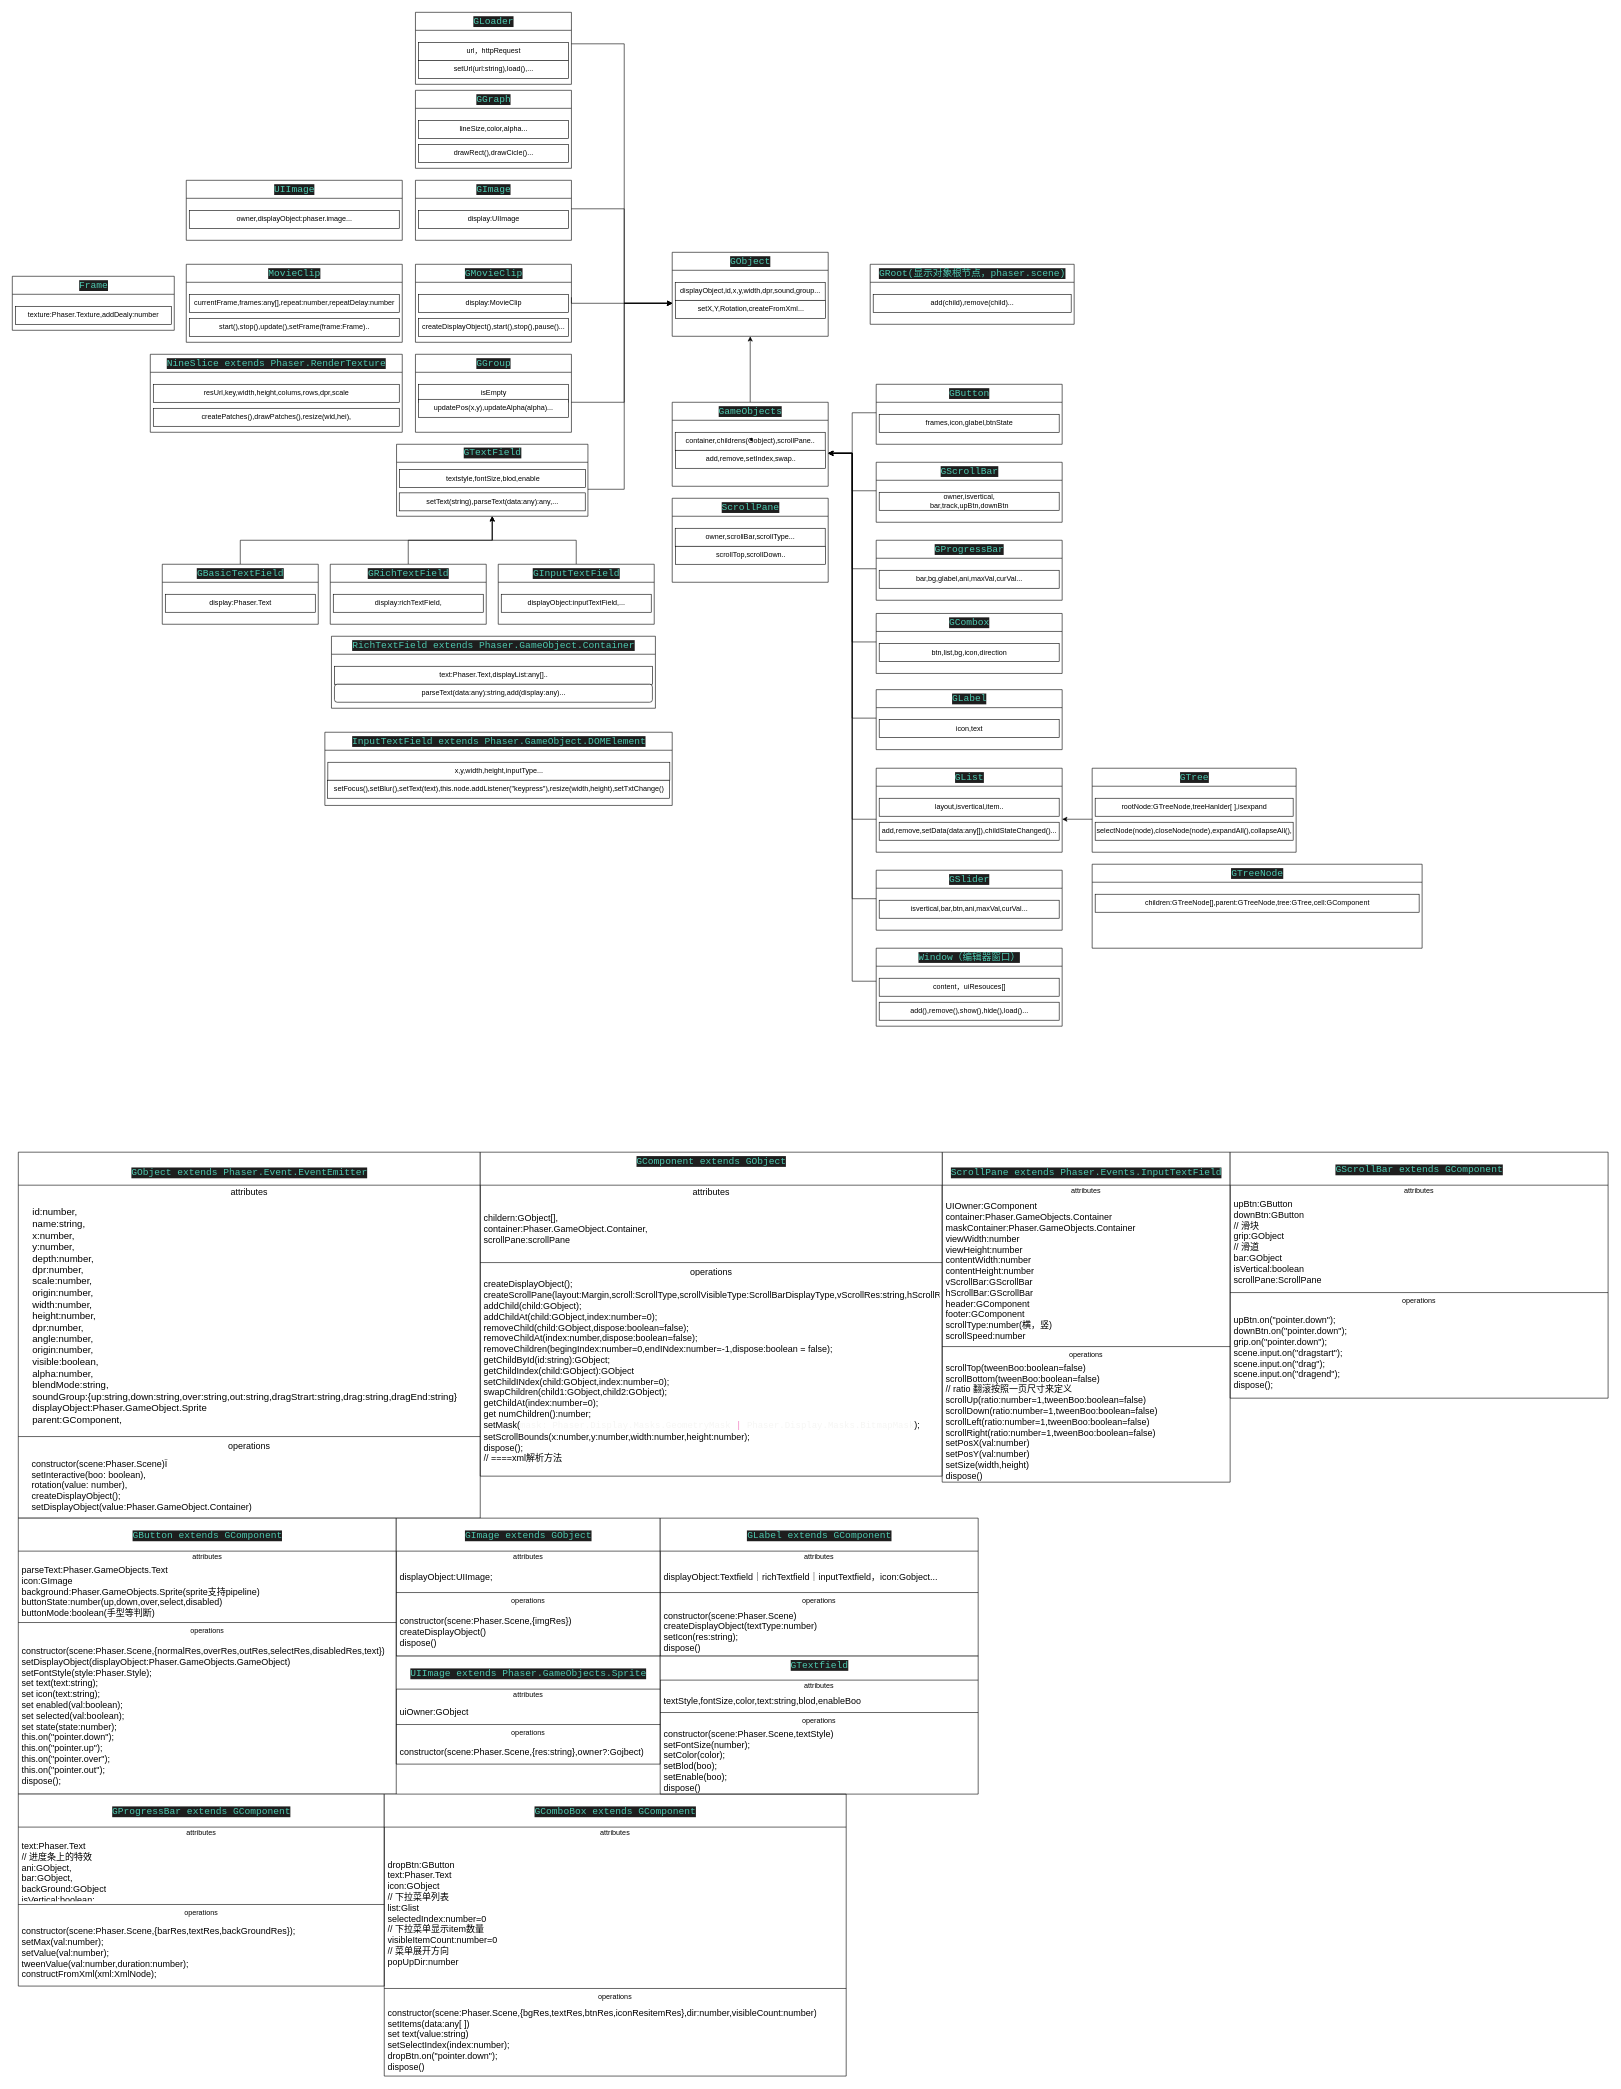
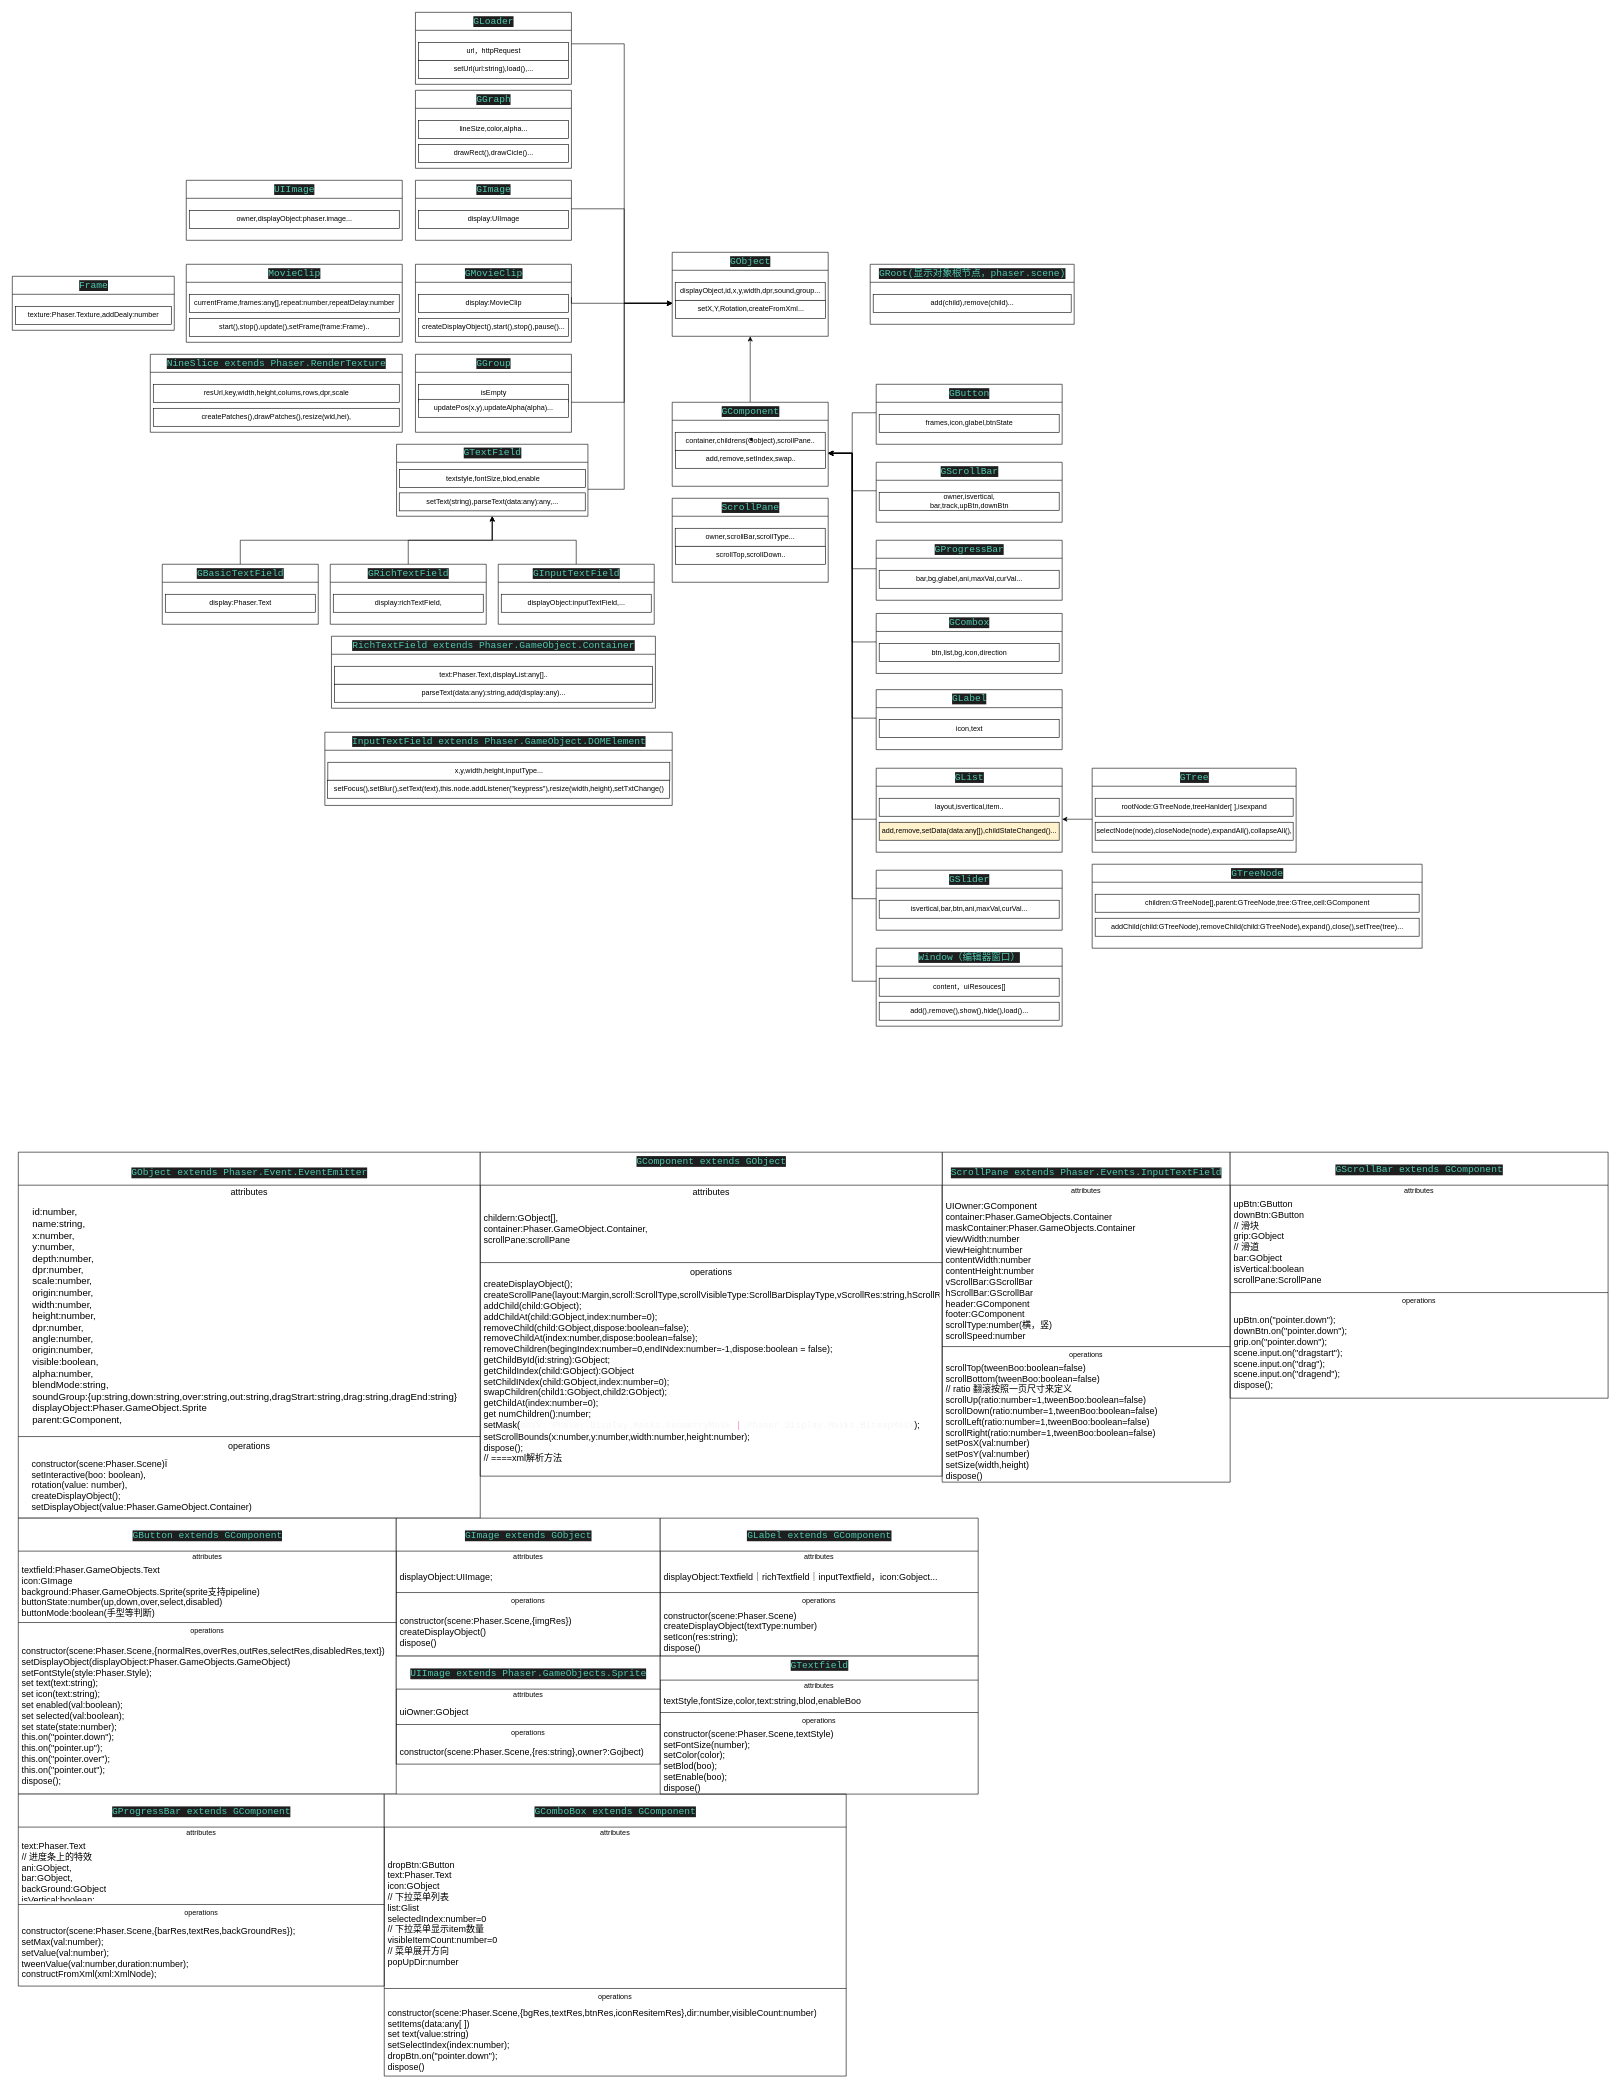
(751, 411) -> (751, 411)
(494, 693) -> (494, 693)
(969, 831) -> (969, 831)
none -> (1257, 927)
(126, 1592) -> (126, 1592)
